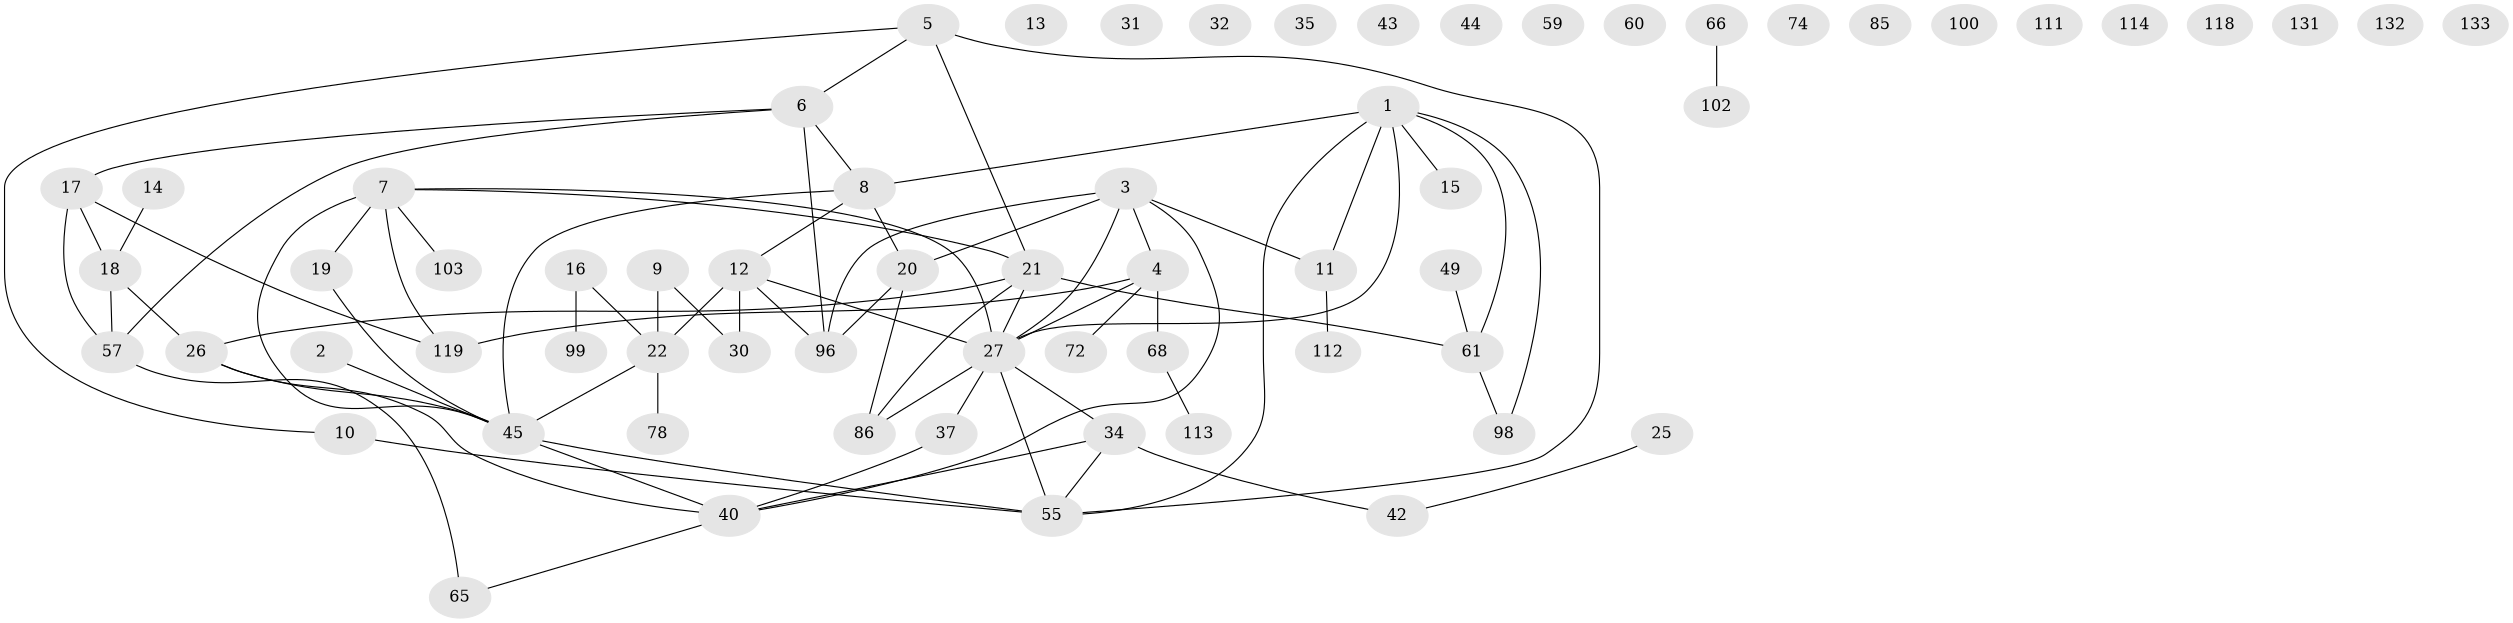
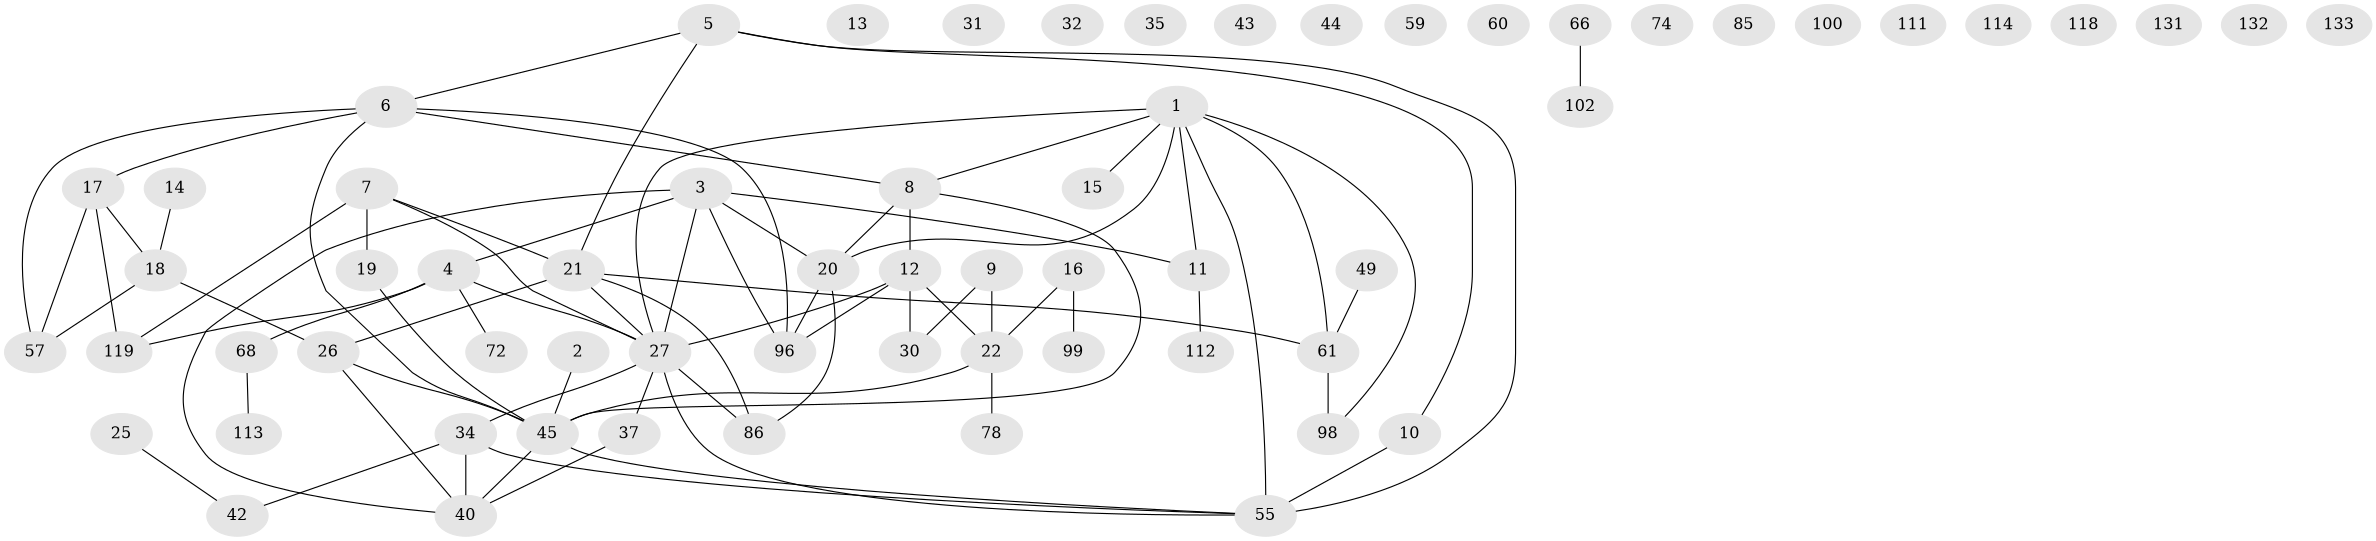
none -> (1042, 244)
(449, 270) -> none
(279, 370) -> (337, 301)
(460, 598) -> none
